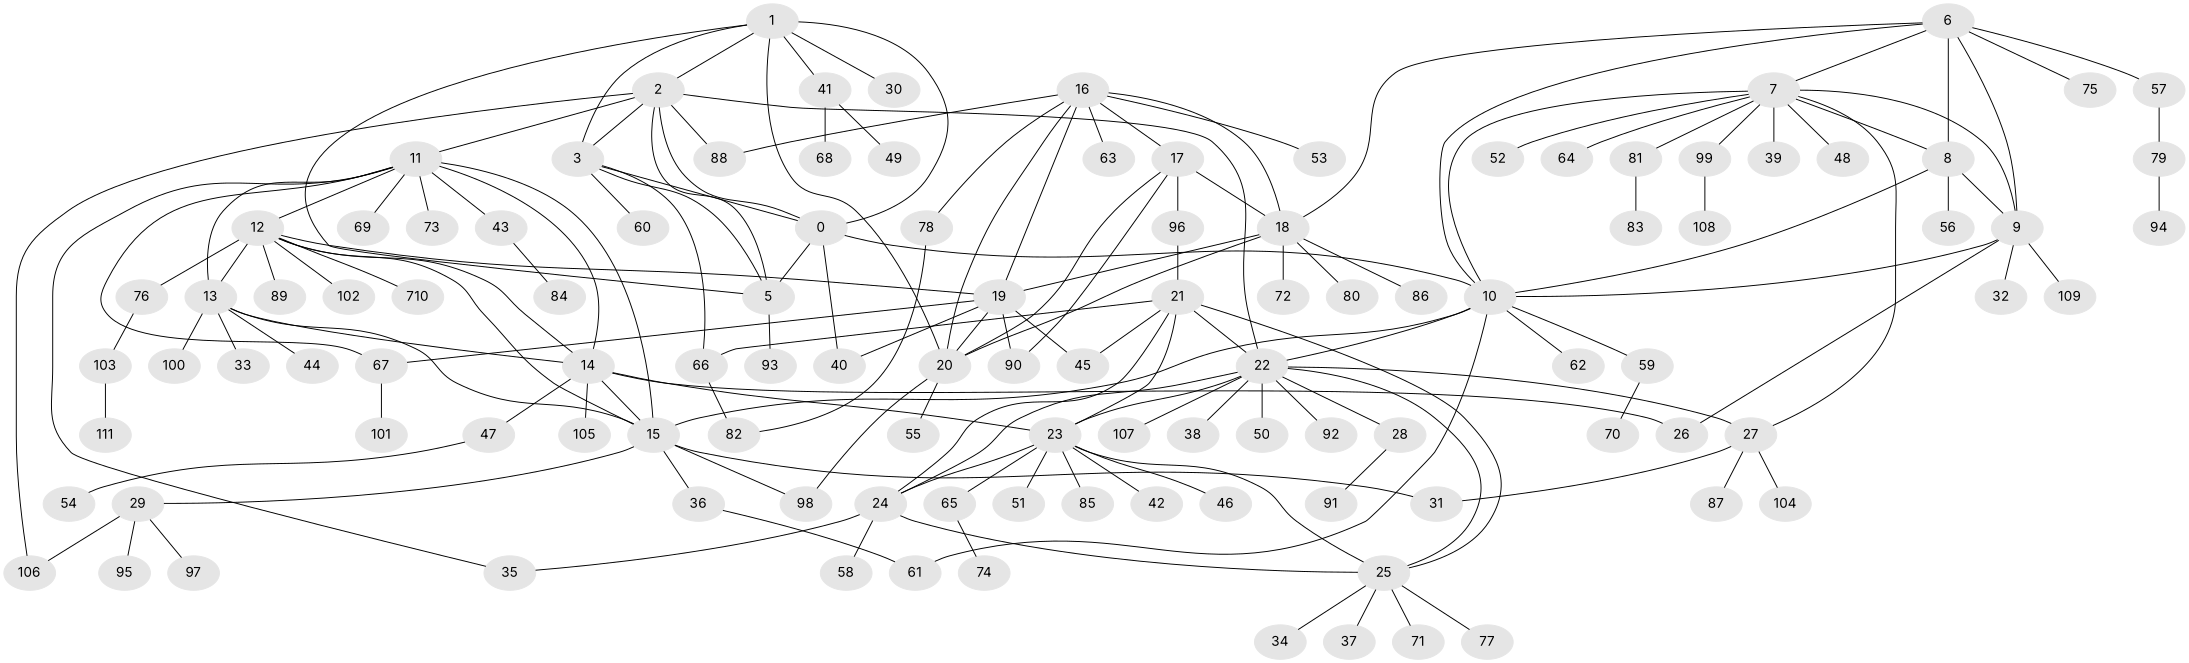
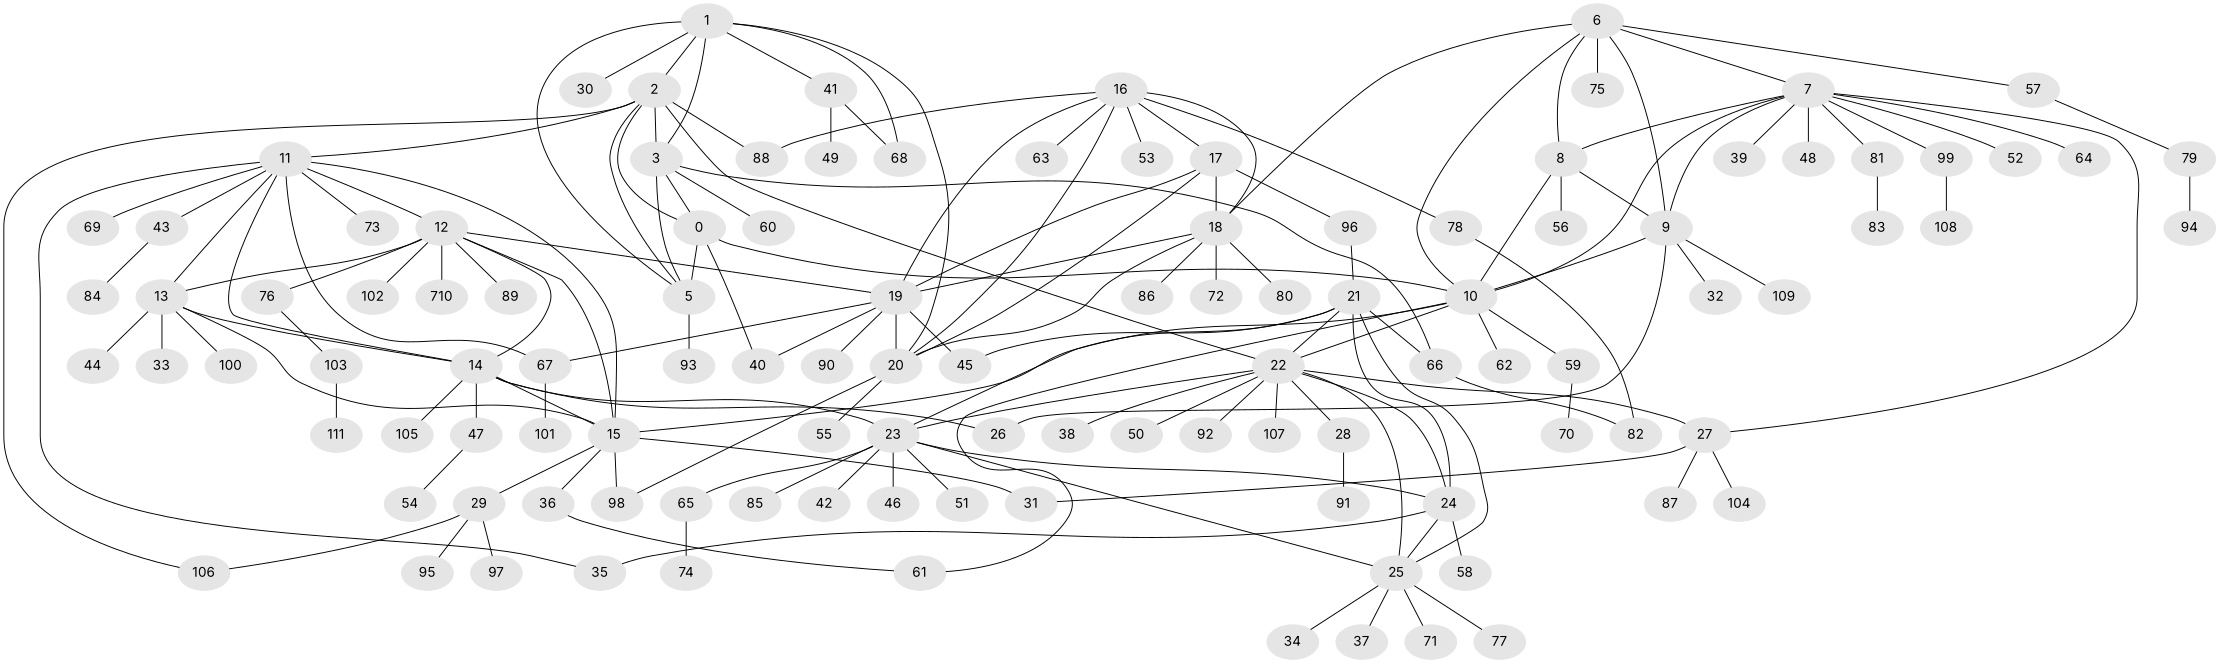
(944, 101) -> (838, 54)
(1106, 262) -> (1054, 222)
